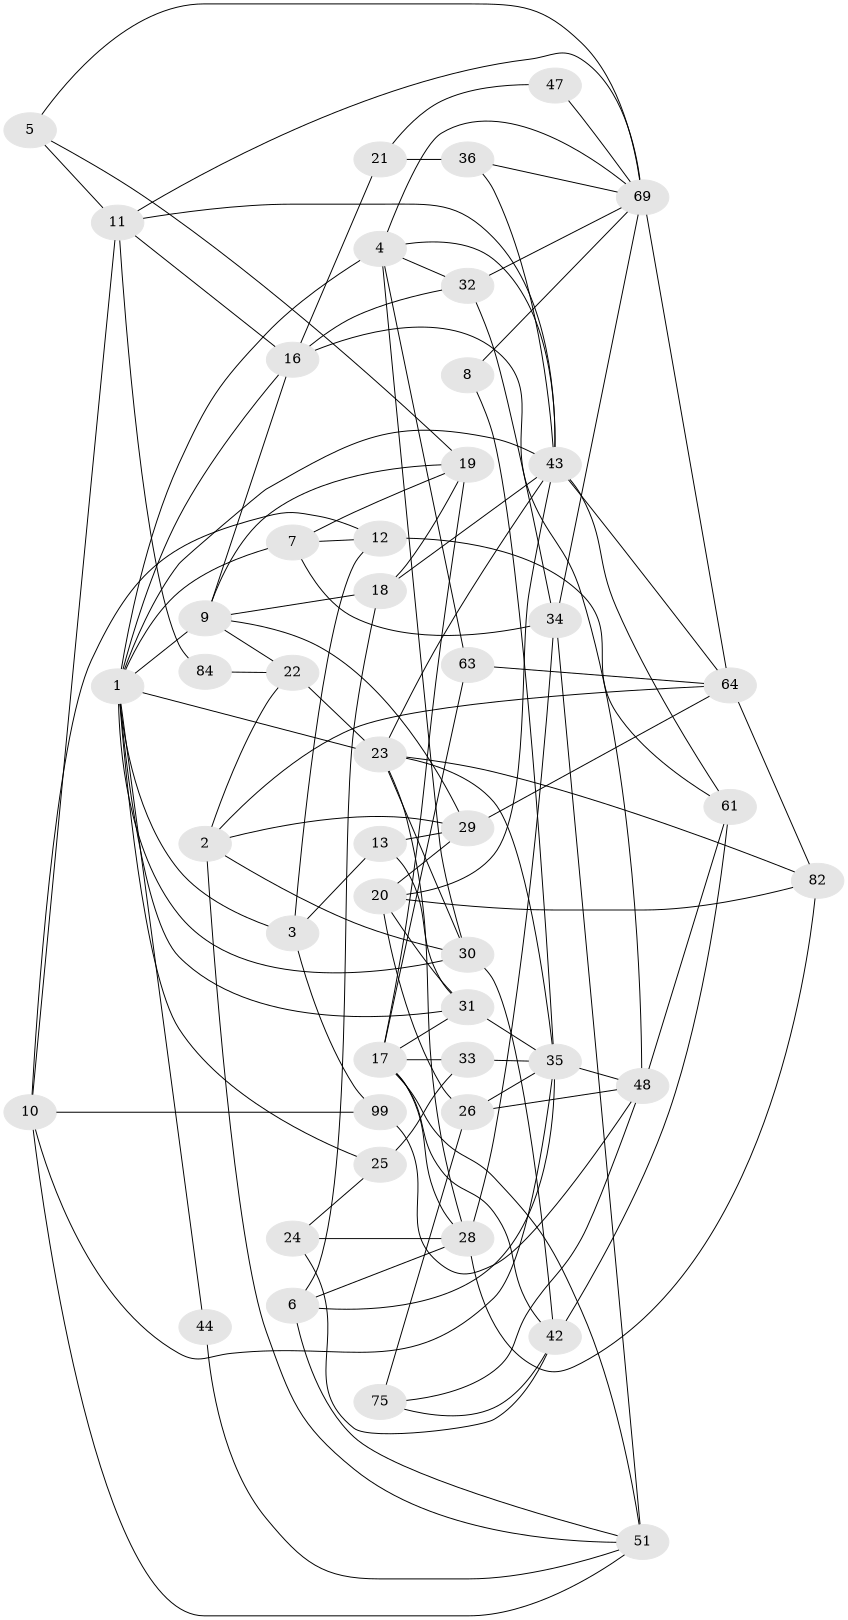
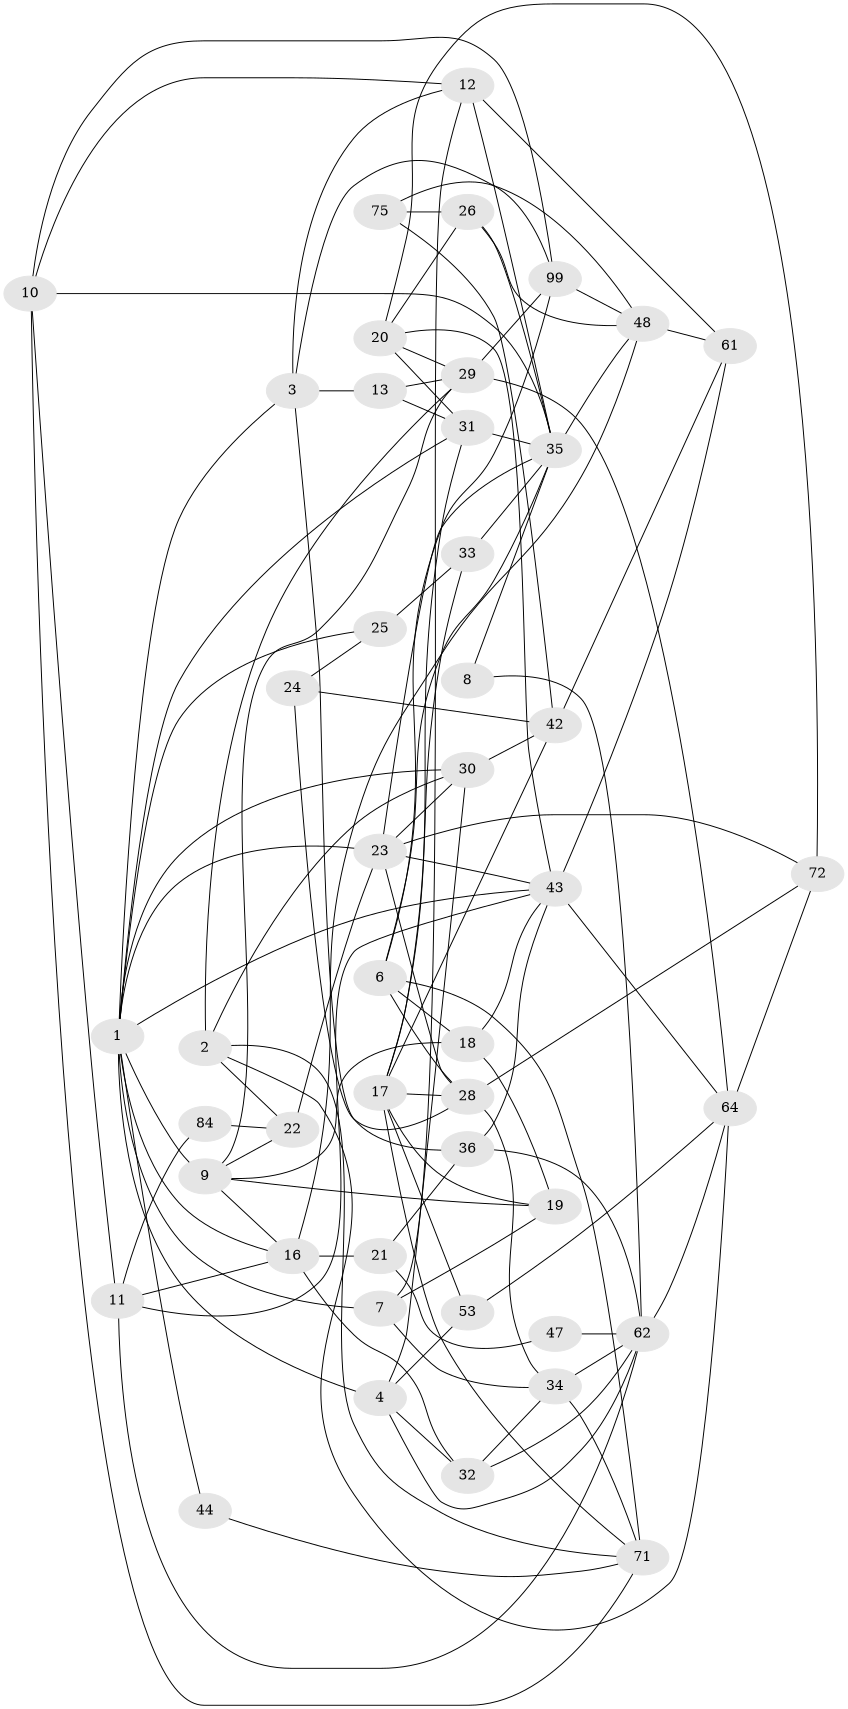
(30, 130) -> none
(643, 197) -> (643, 1334)
none -> (513, 267)
(524, 297) -> none
none -> (511, 327)
(468, 665) -> (468, 1312)
none -> (413, 684)
none -> (323, 812)
(818, 881) -> (818, 874)
(643, 1542) -> (643, 1558)
